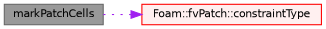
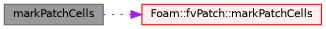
(232, 15) -> (232, 15)
